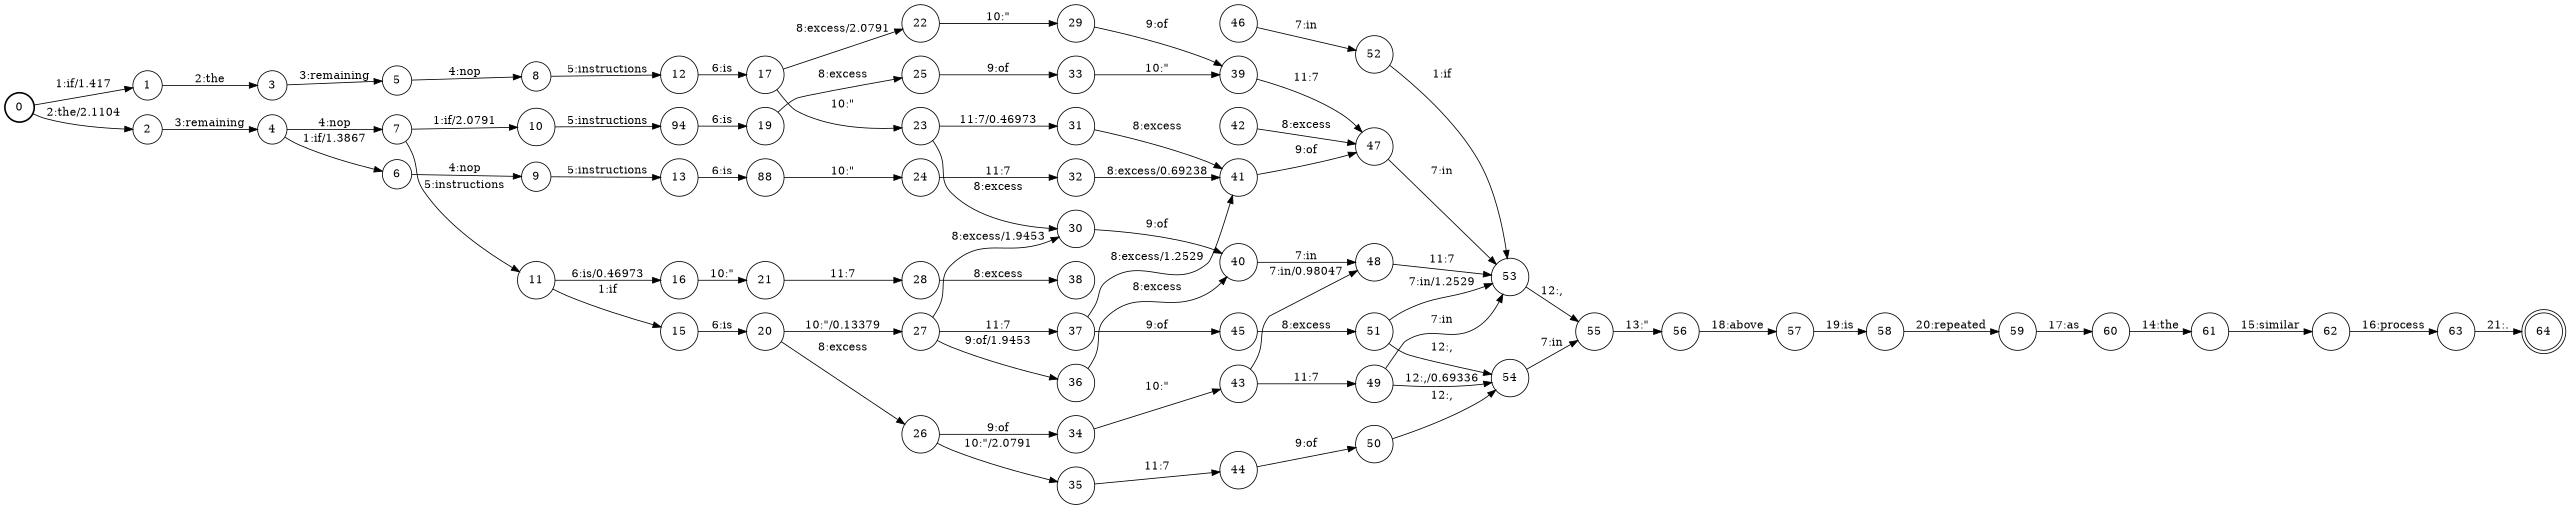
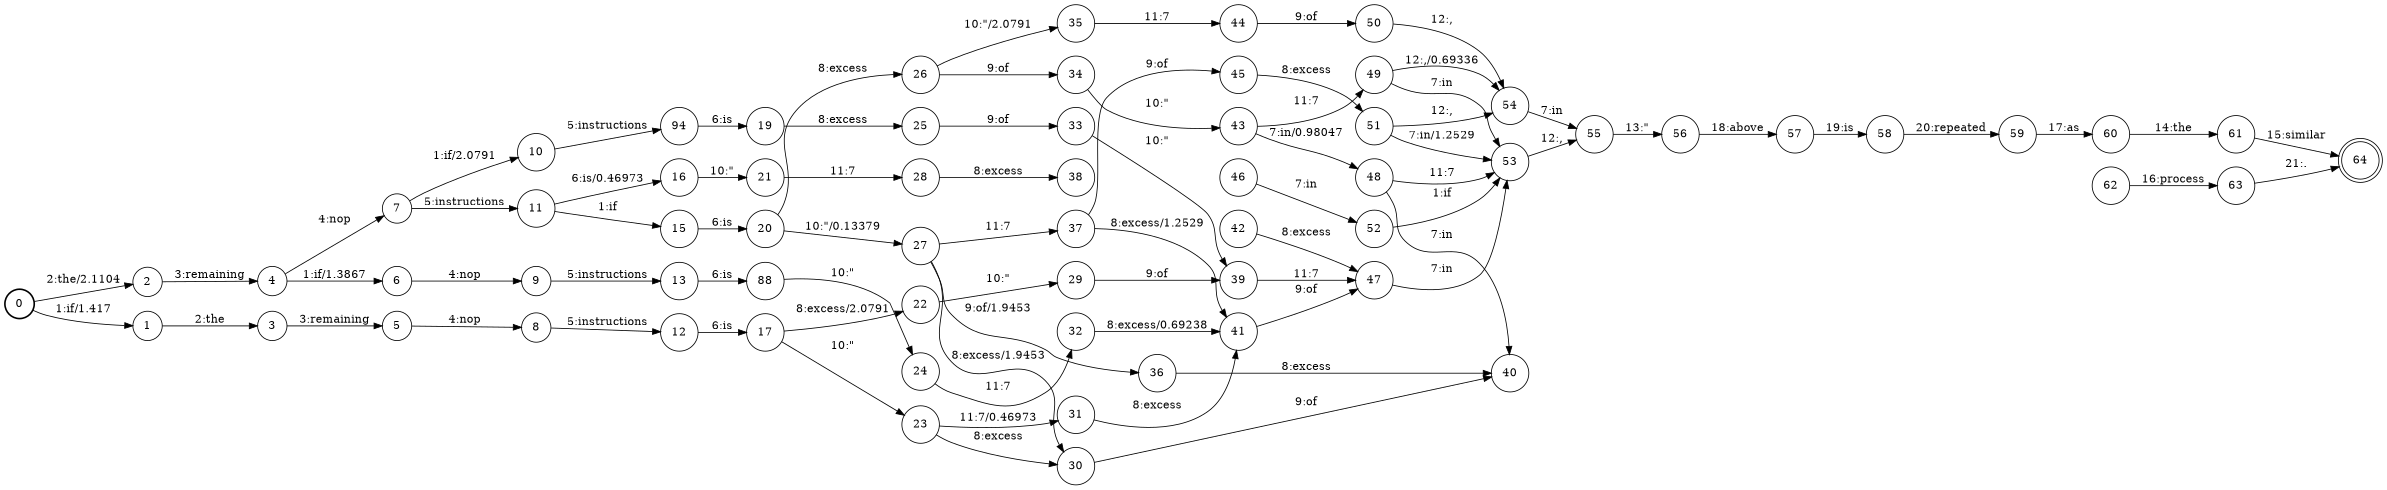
(1302, 262) -> (1460, 253)
(2266, 332) -> (2293, 146)
